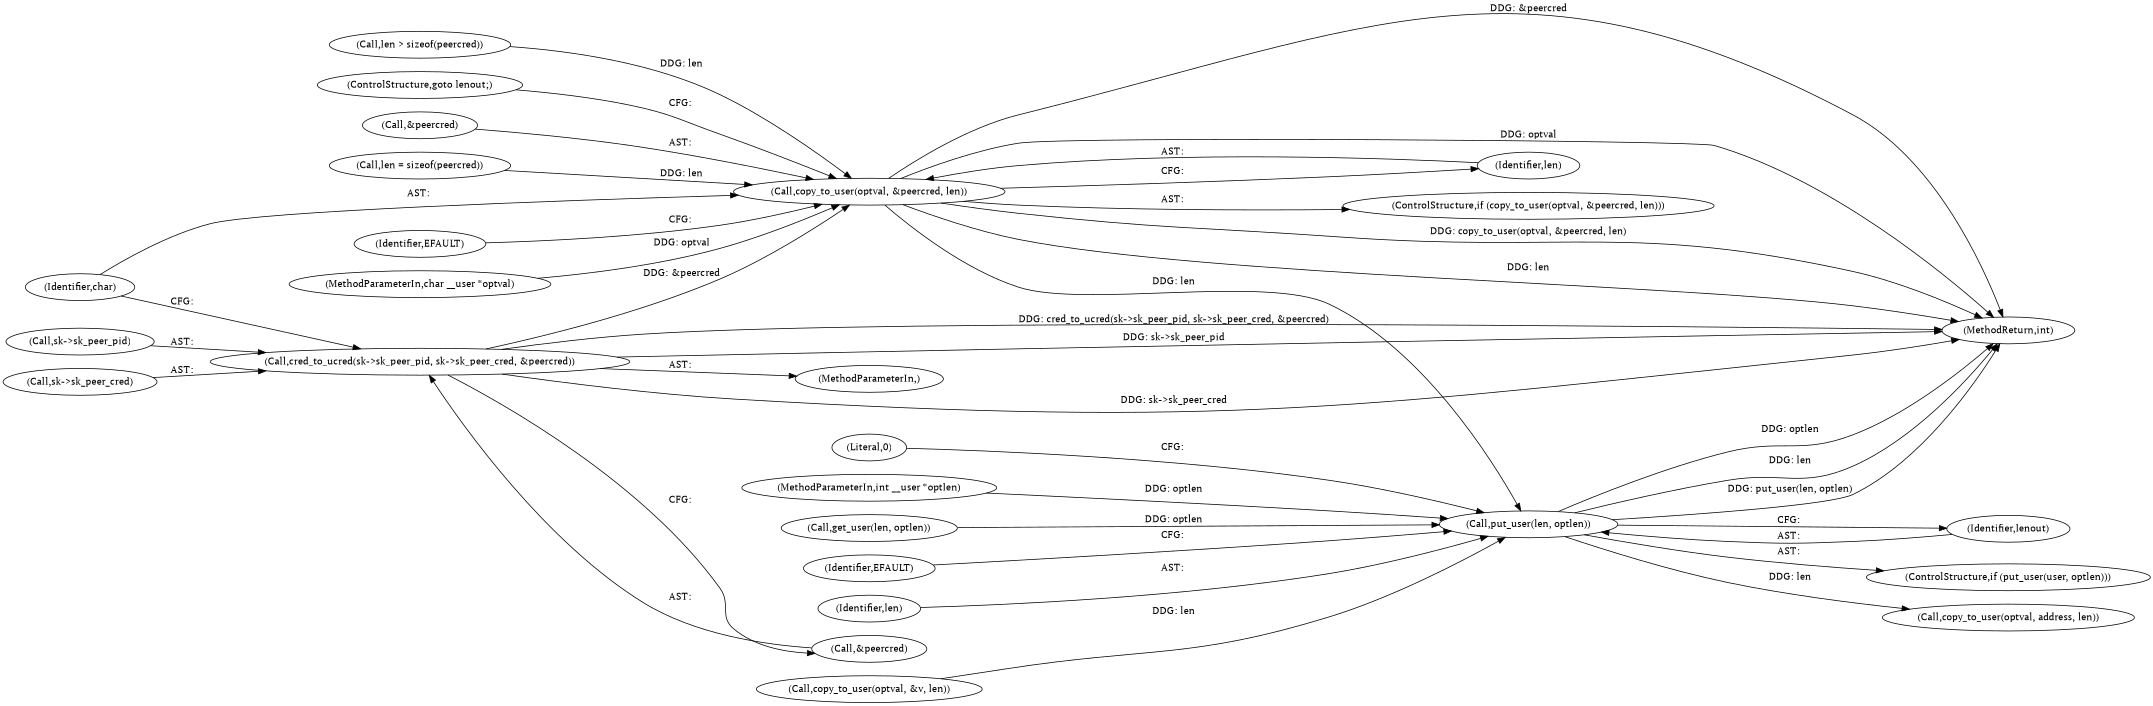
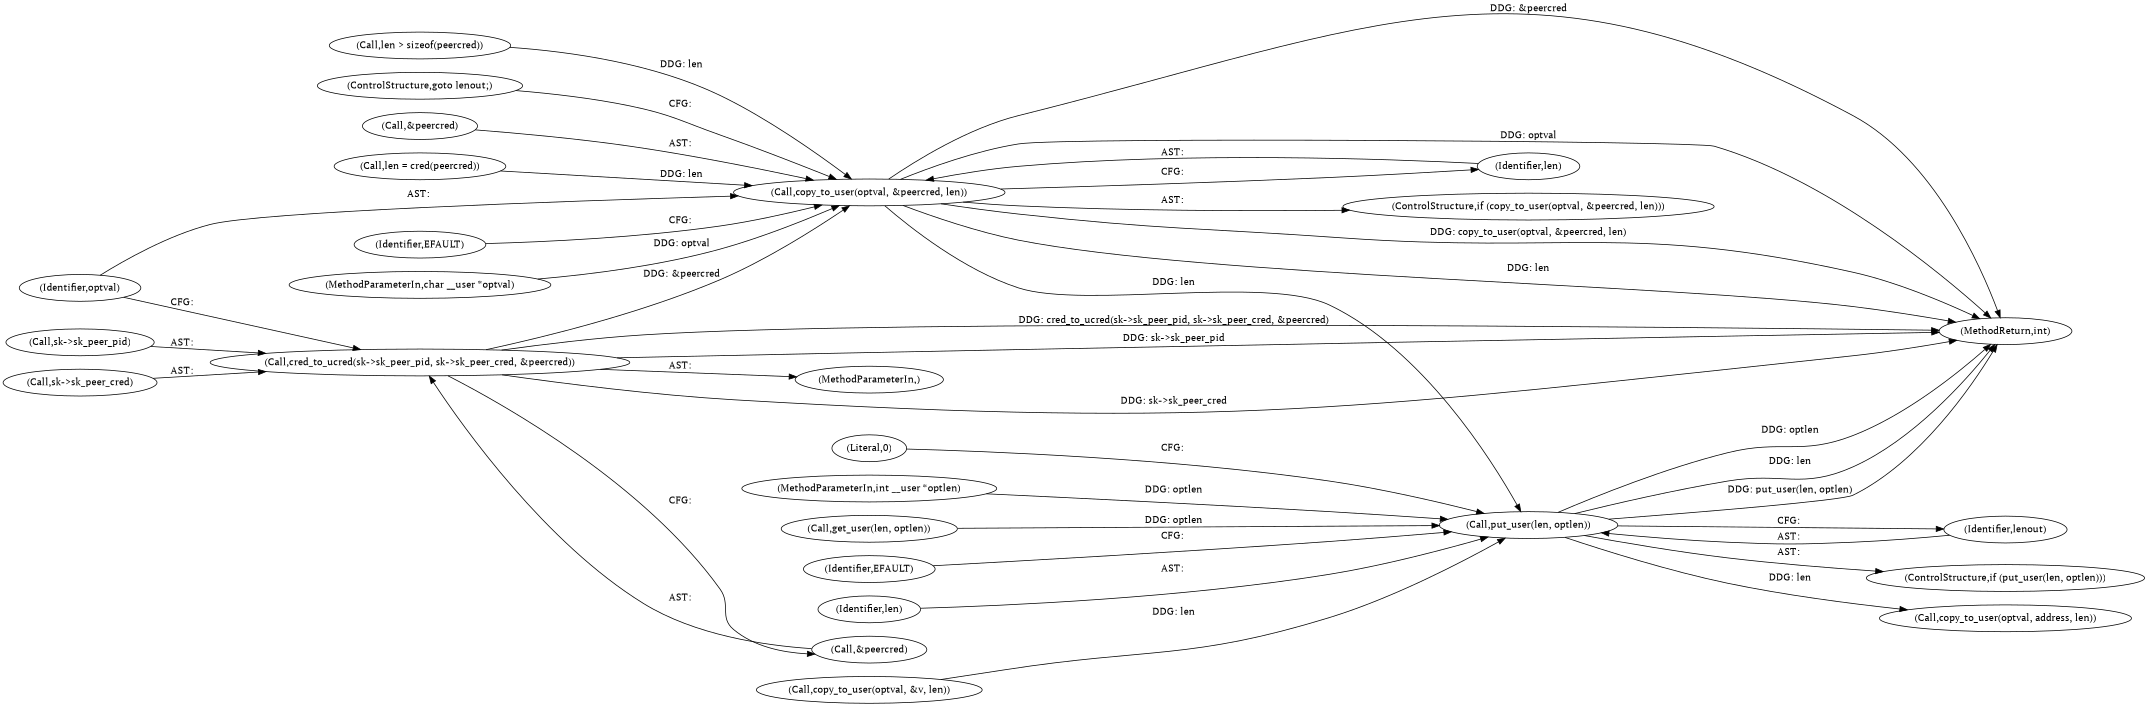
(420, 166) -> (420, 166)
(80, 287) -> (80, 288)
(2008, 577) -> (2005, 578)
